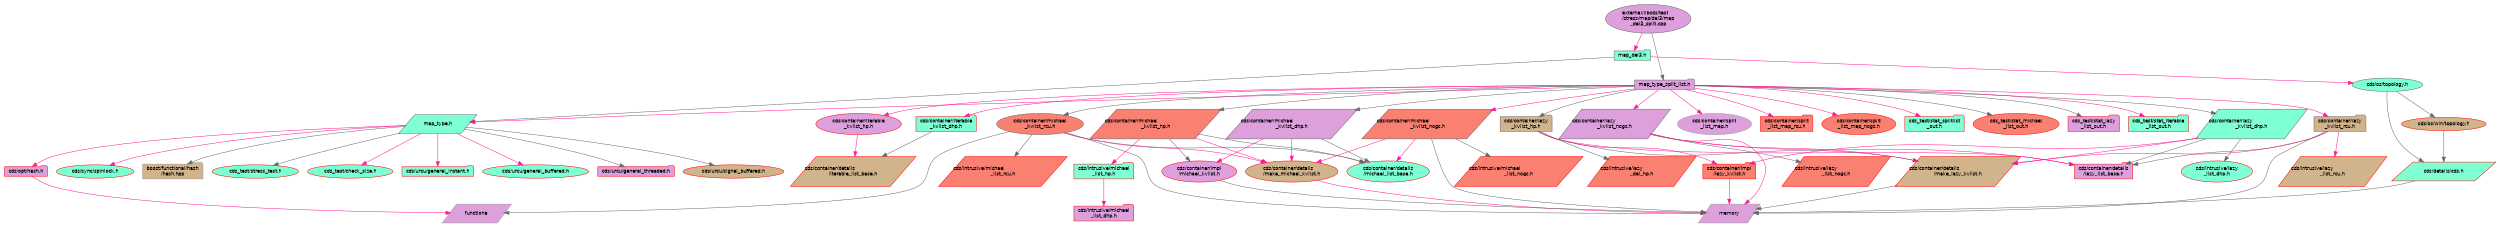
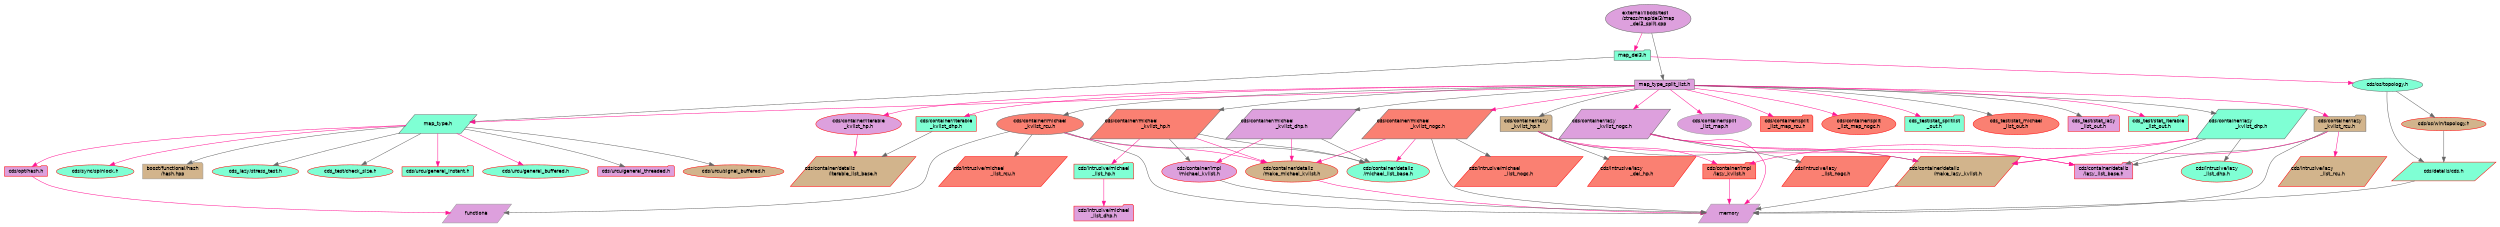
(394, 148) -> (394, 148)
(255, 172) -> (255, 172)
